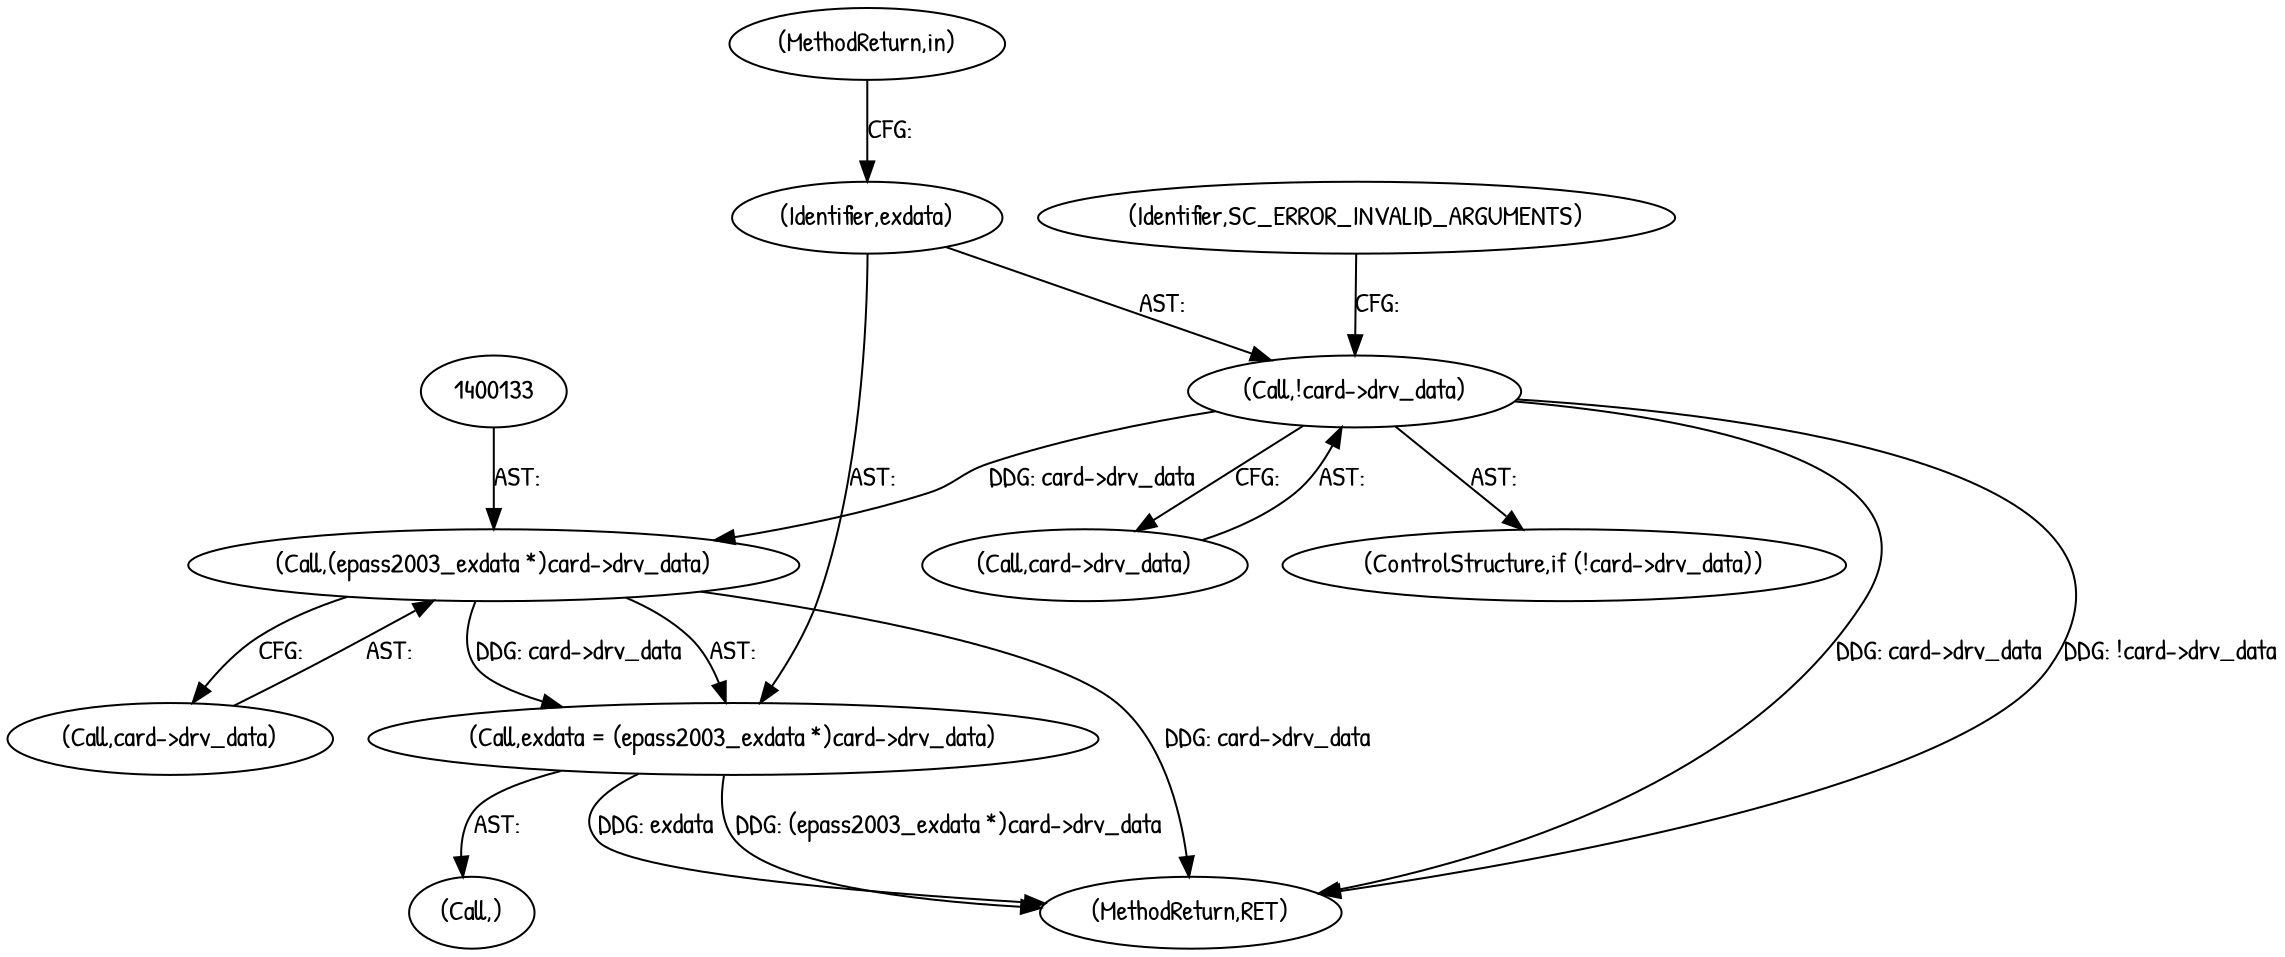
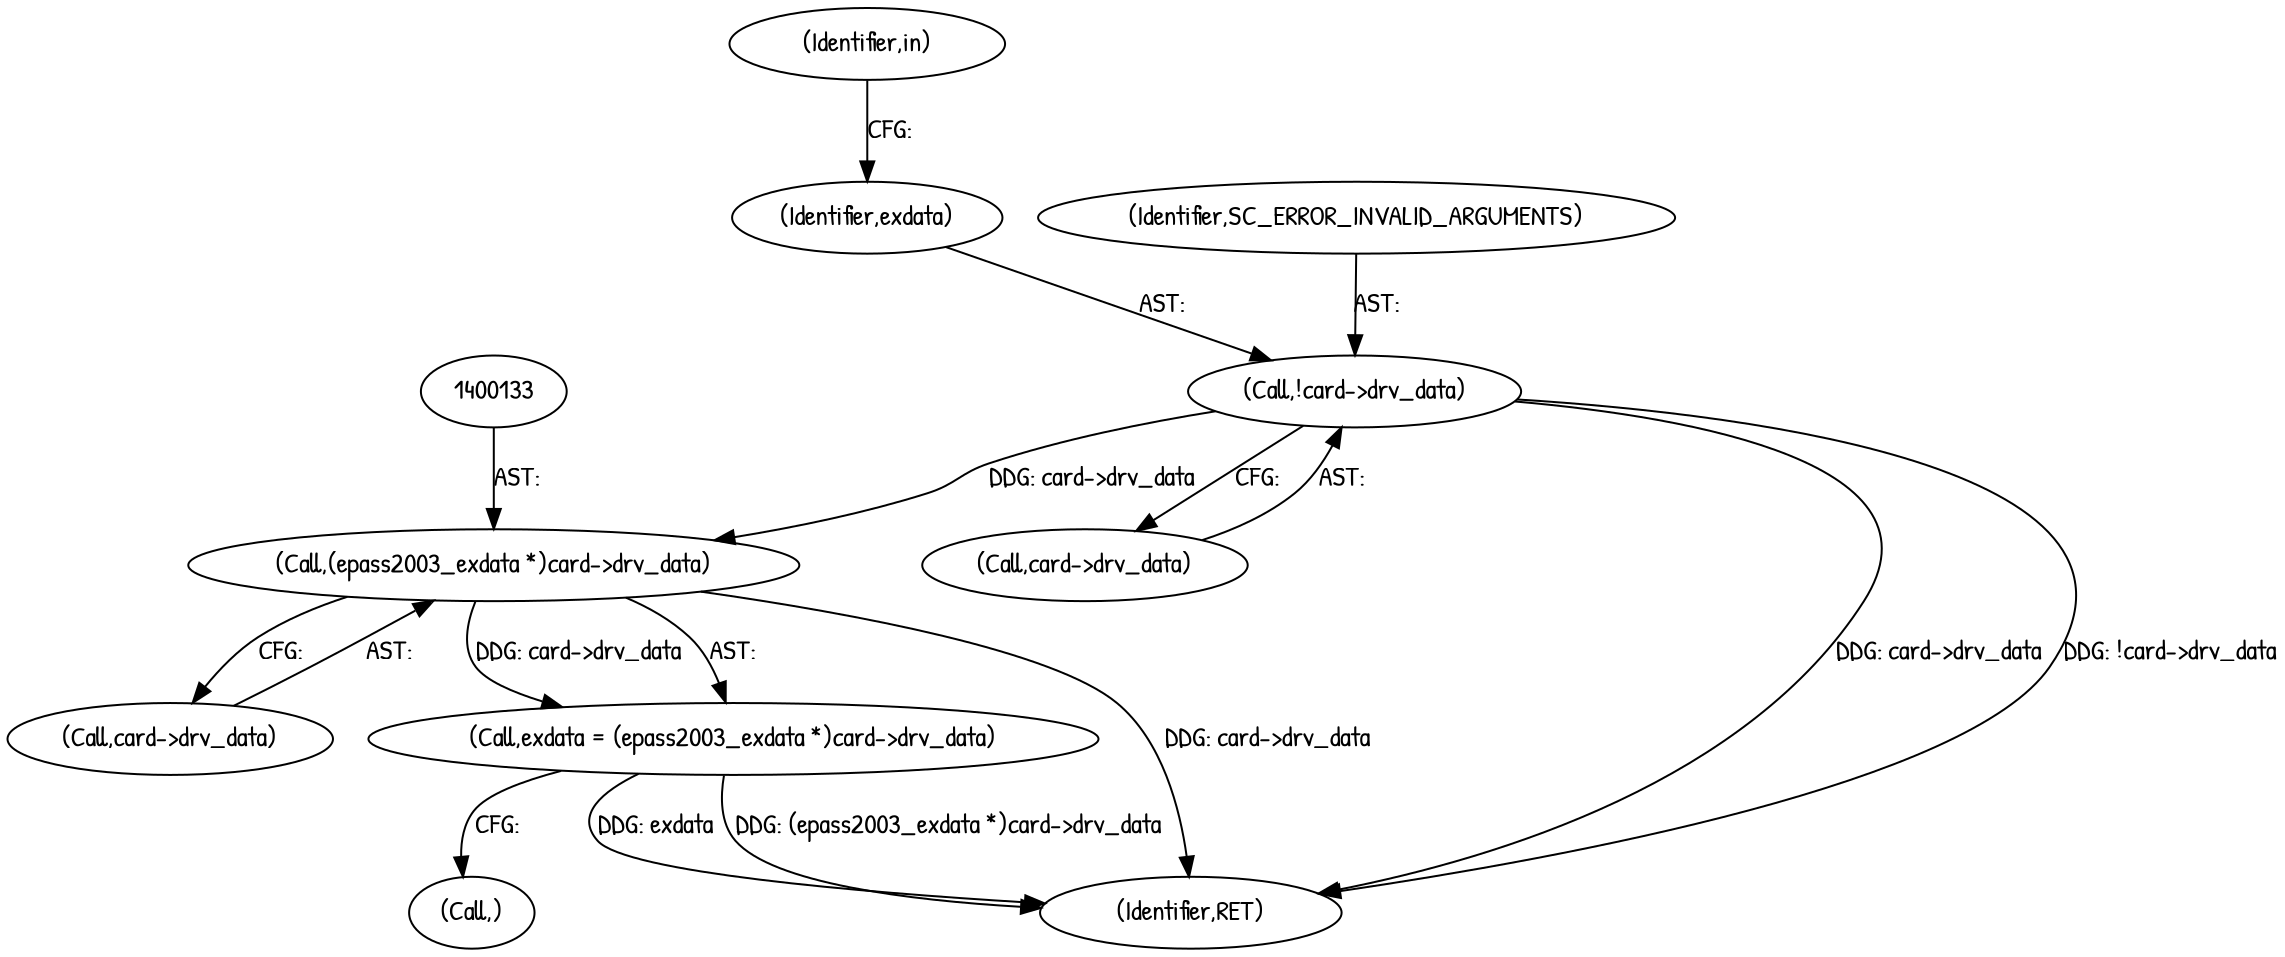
(867, 44) -> (867, 44)
(1381, 305) -> (1381, 305)
(848, 477) -> none
(1564, 565) -> none
(501, 826) -> (501, 826)
(1191, 913) -> (1191, 913)
